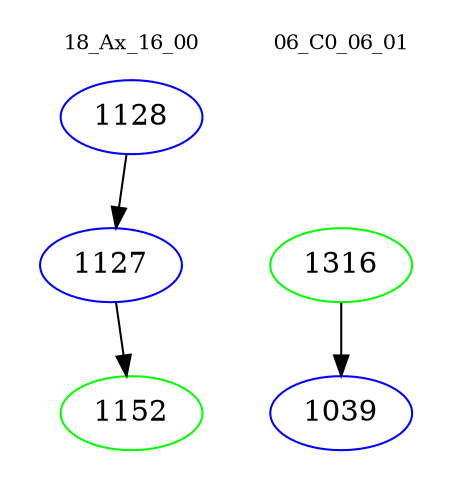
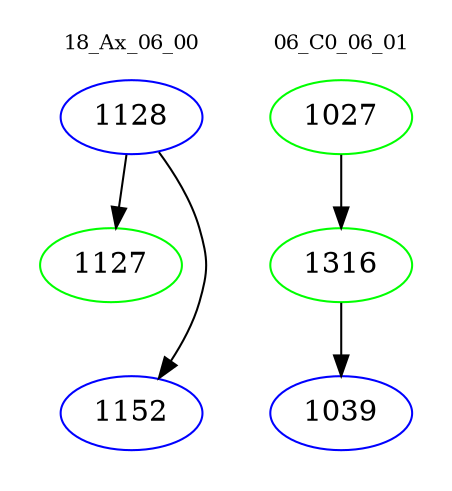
(132, 44) -> (132, 44)
none -> (341, 117)
(111, 265) -> (111, 265)
(120, 329) -> (205, 255)
(132, 413) -> (132, 413)
